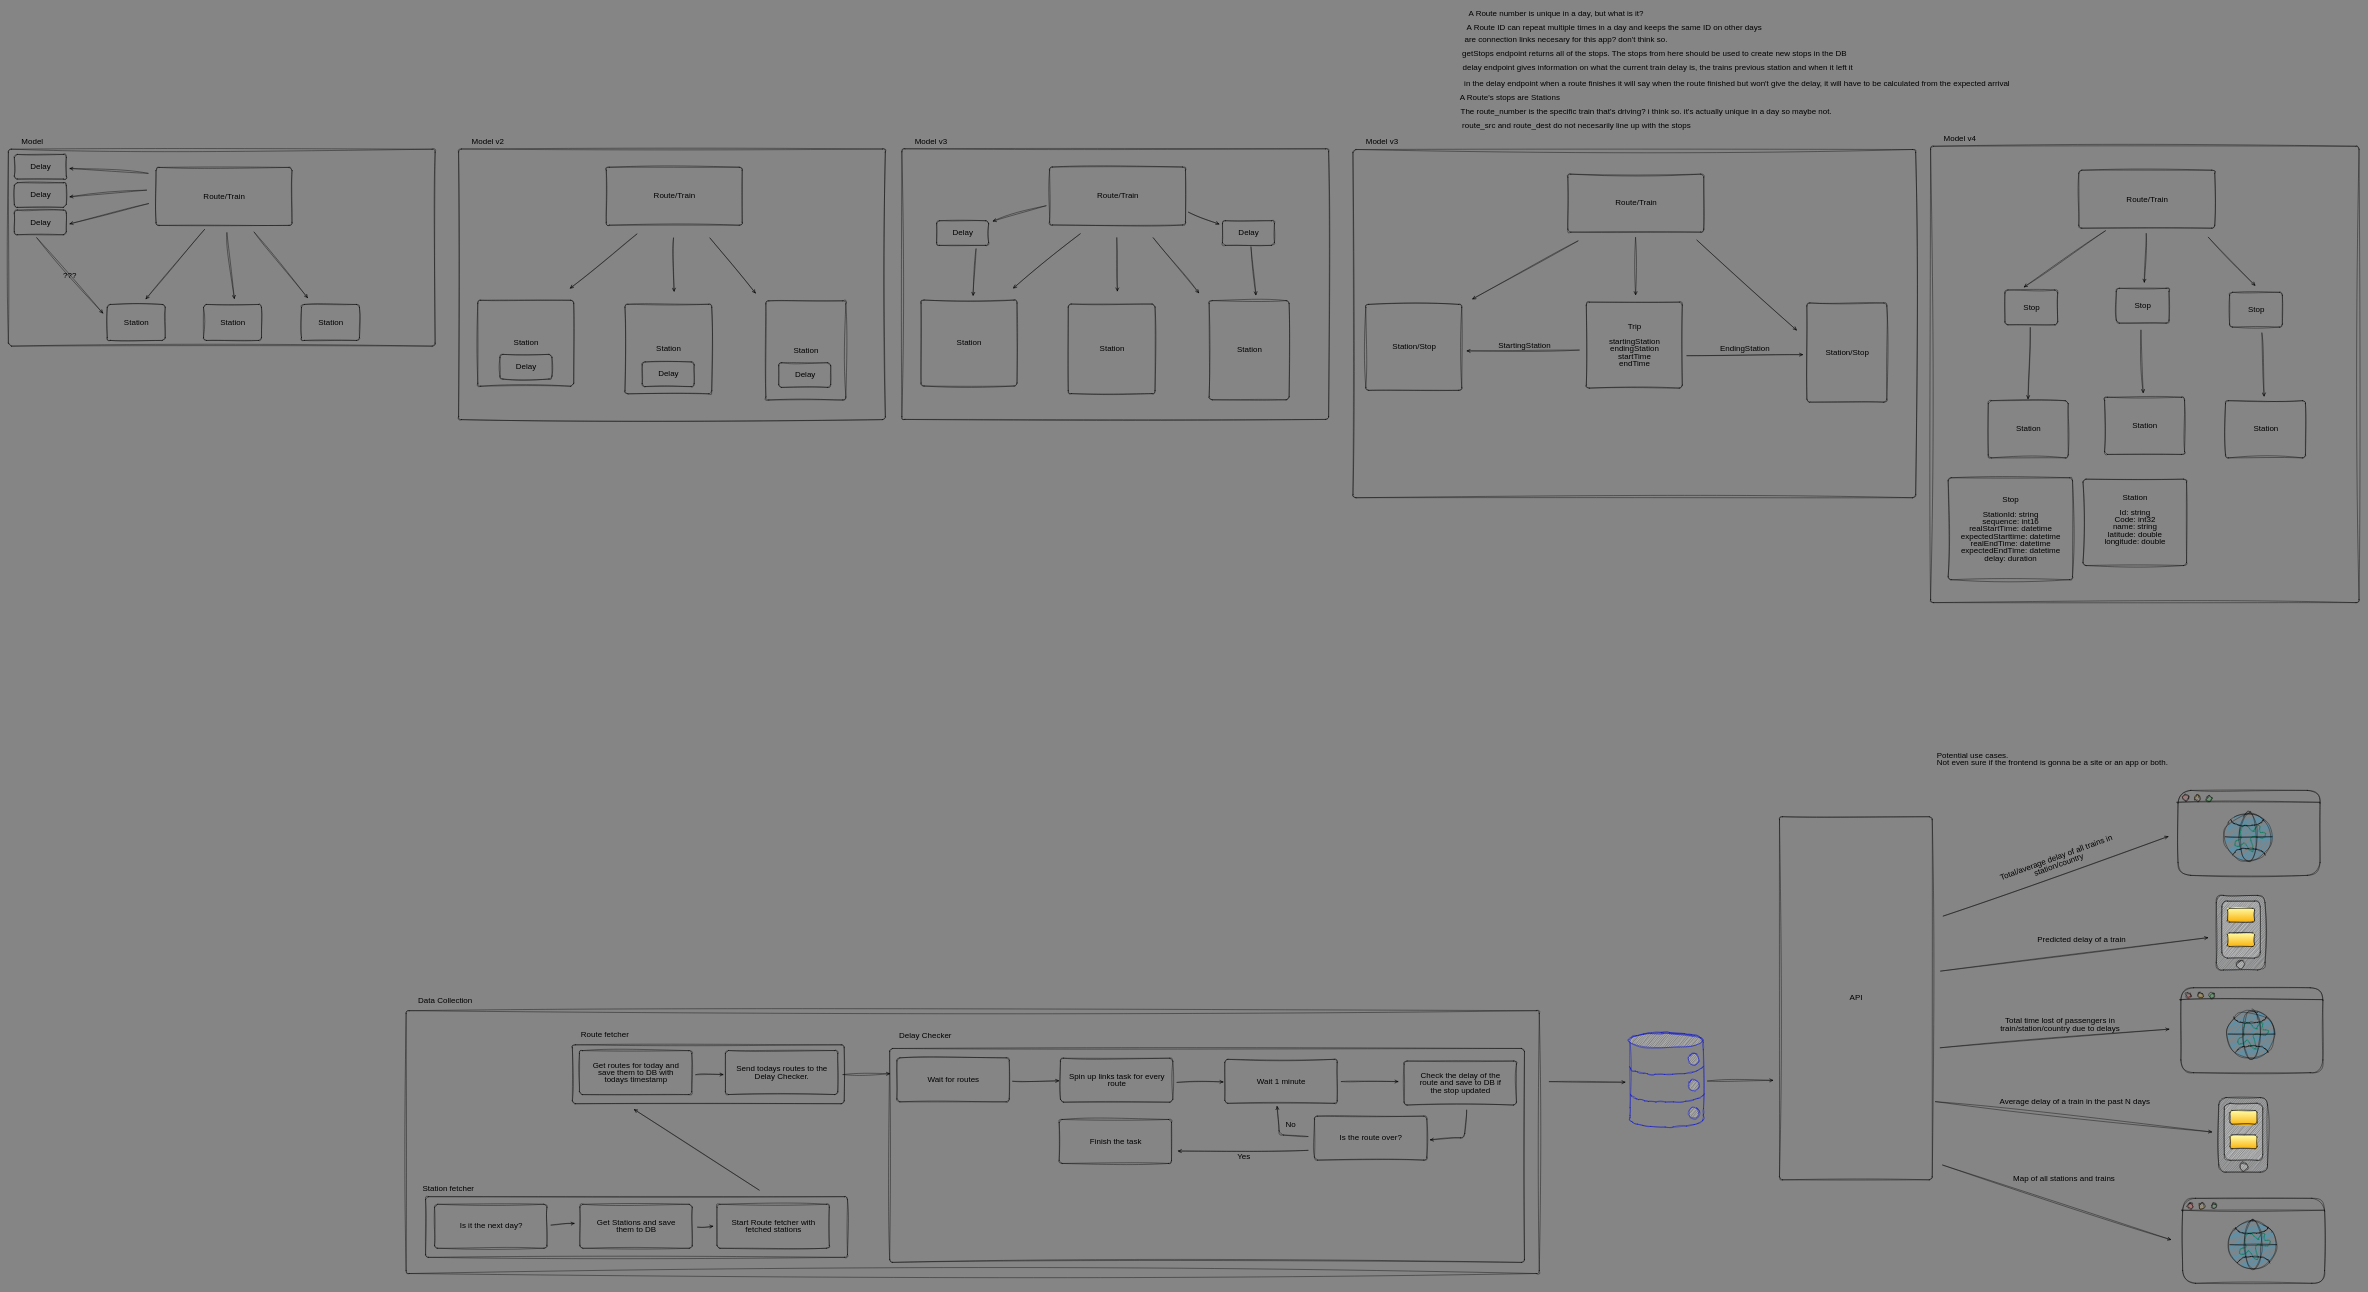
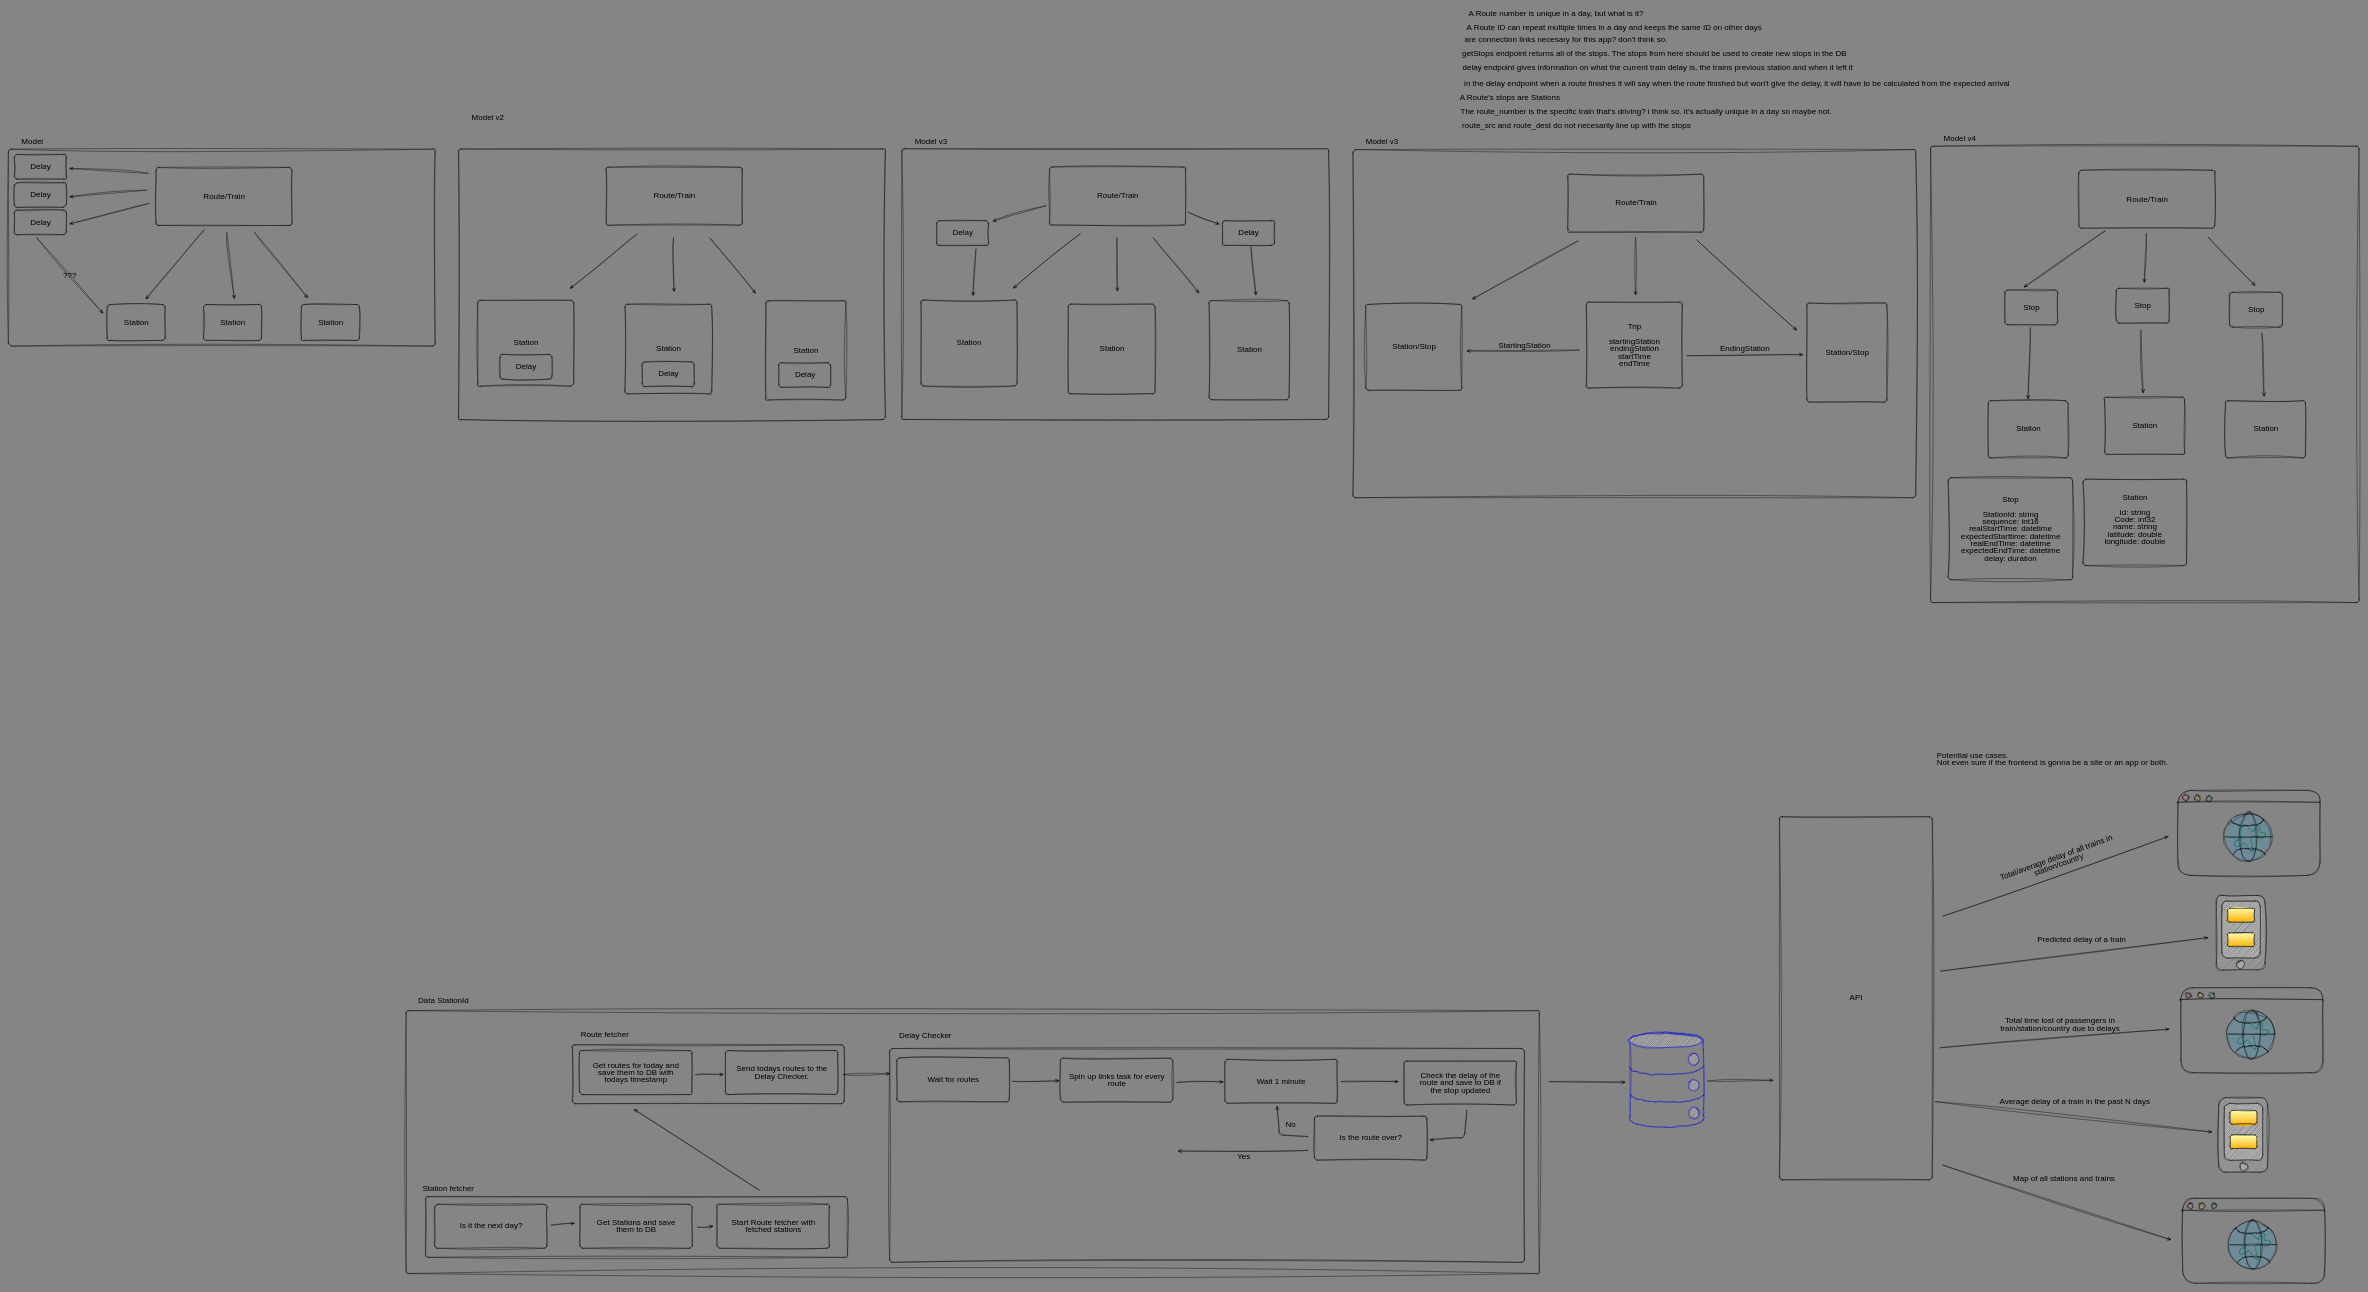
(492, 142) -> (492, 118)
(436, 1001) -> (436, 1001)
(1116, 1142) -> none
